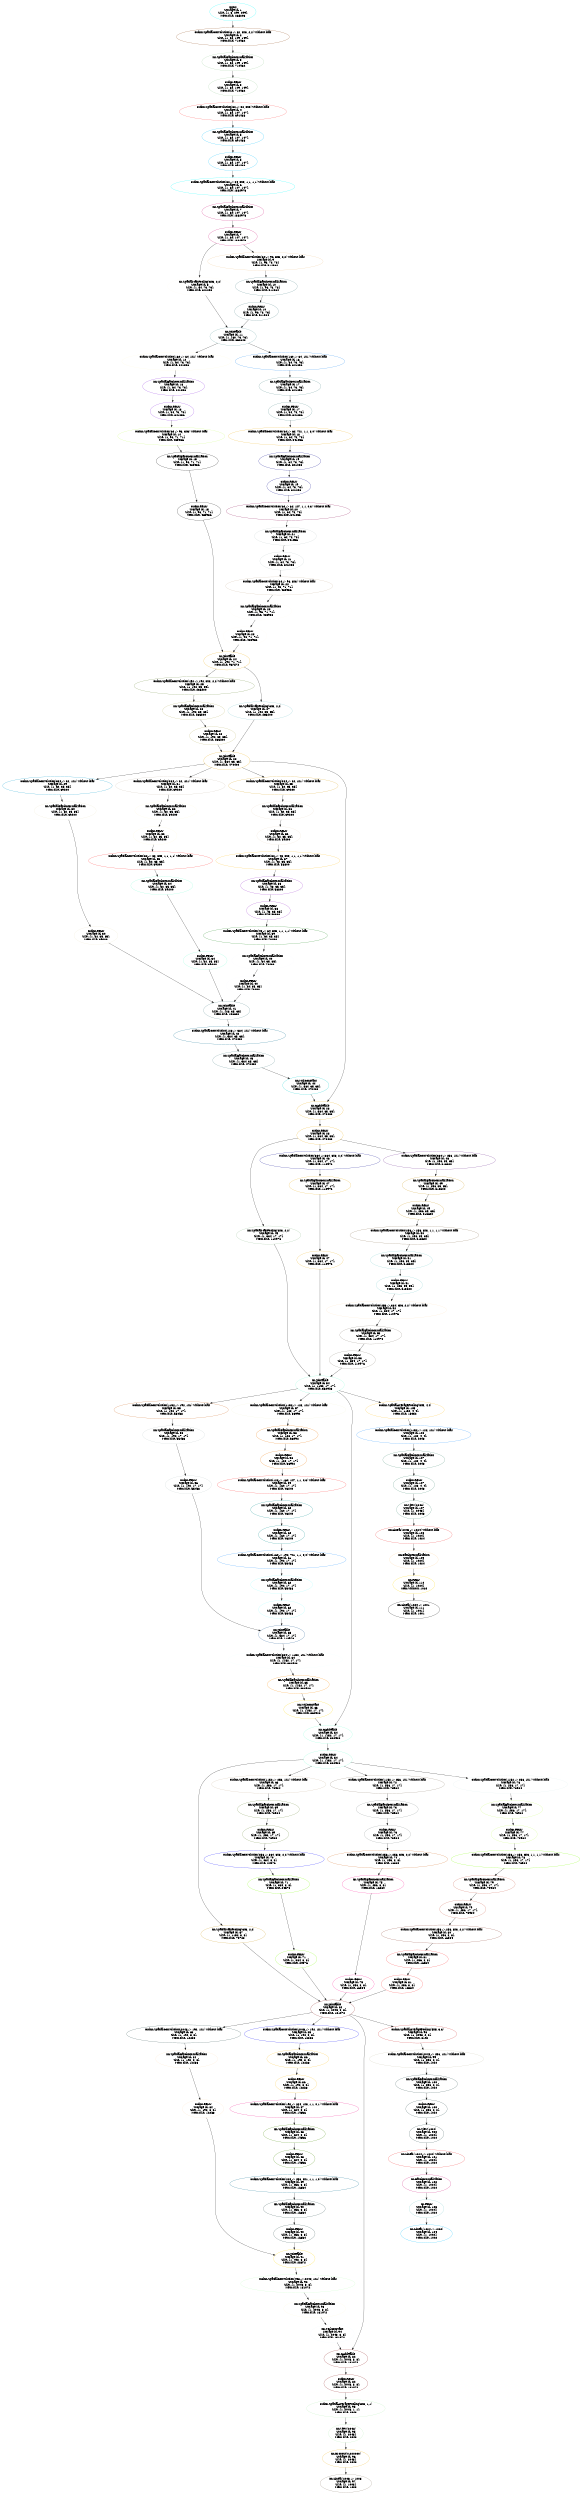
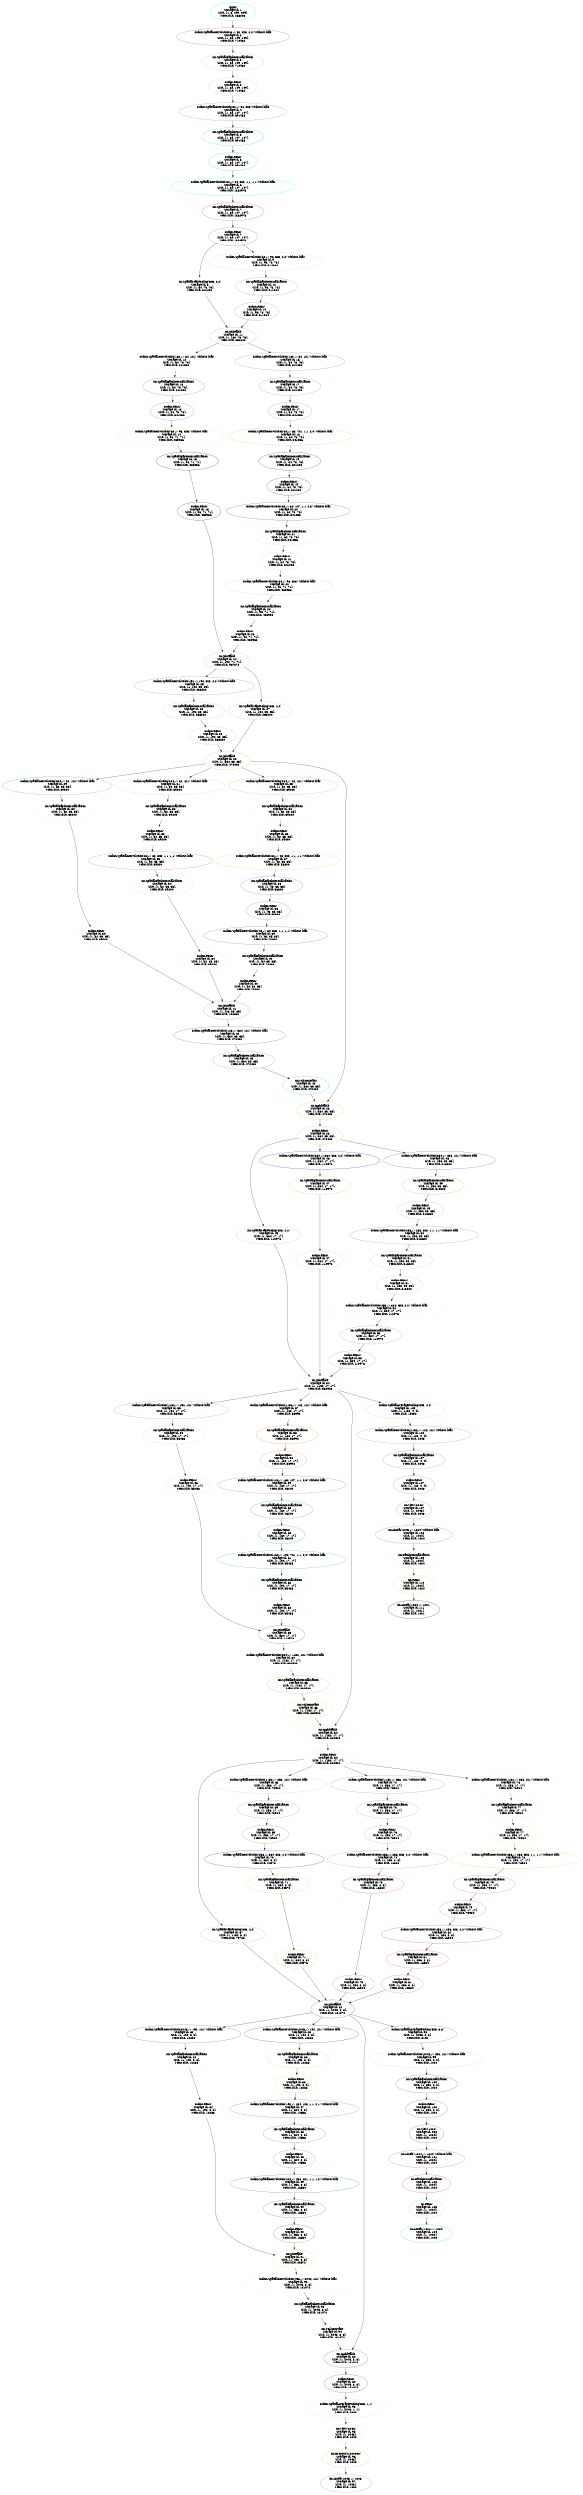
(414, 1585) -> (414, 1585)
